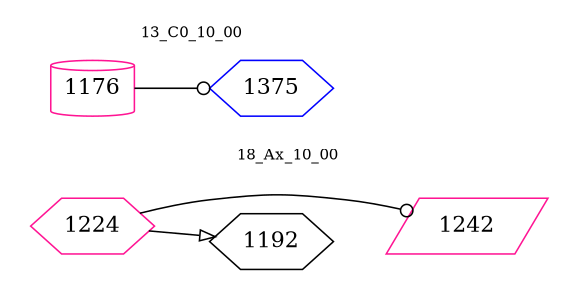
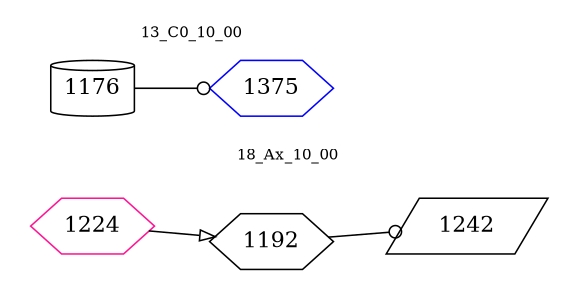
(93, 88) -> (93, 88)
(270, 195) -> (359, 235)
(467, 226) -> (467, 226)
